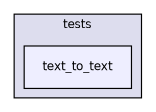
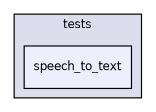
(78, 67) -> (78, 67)
